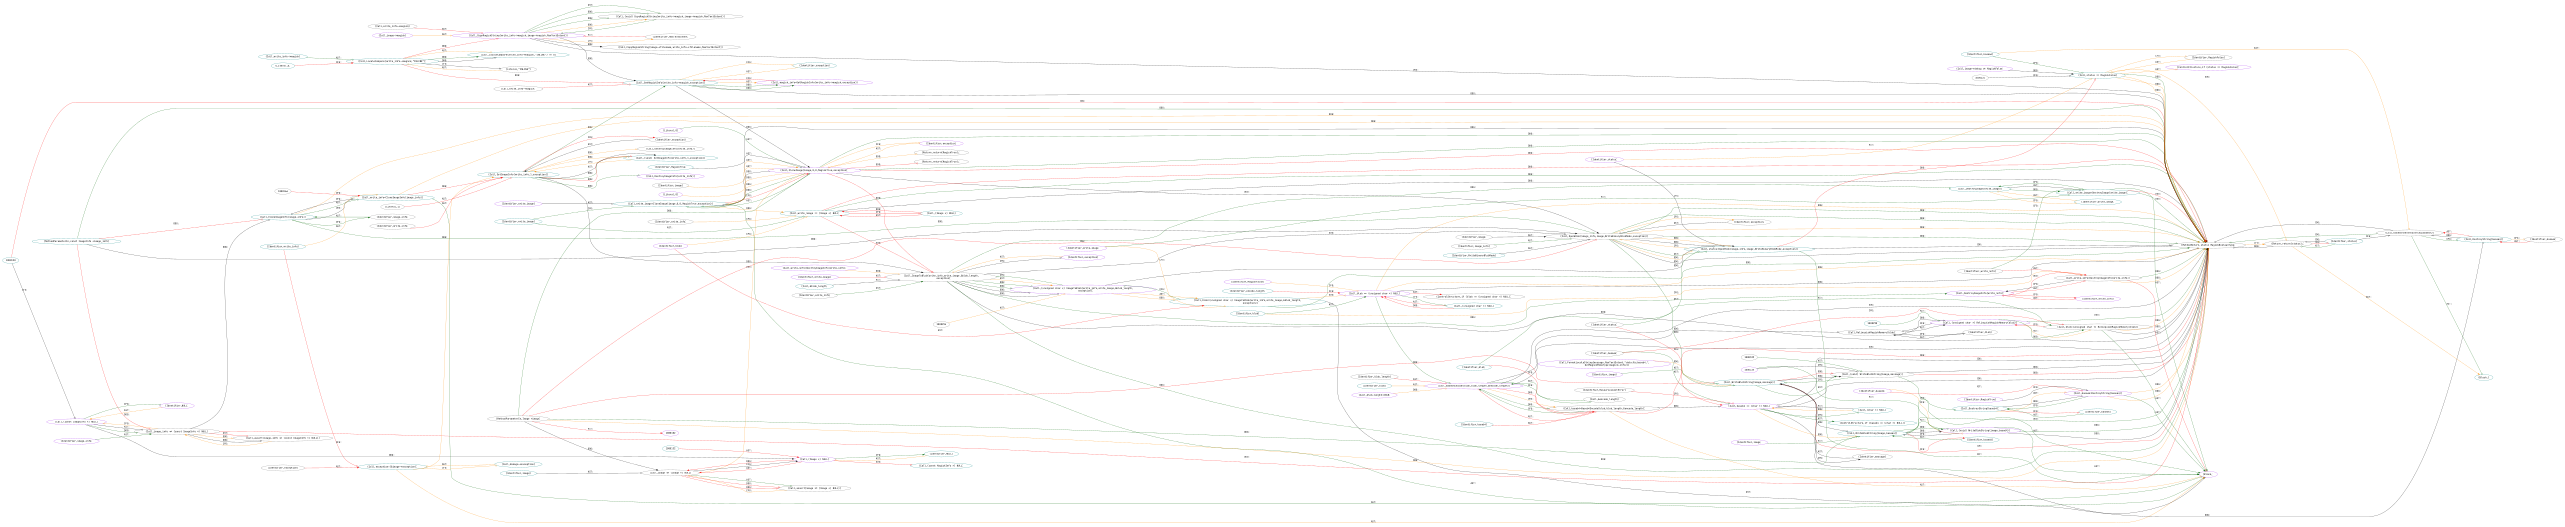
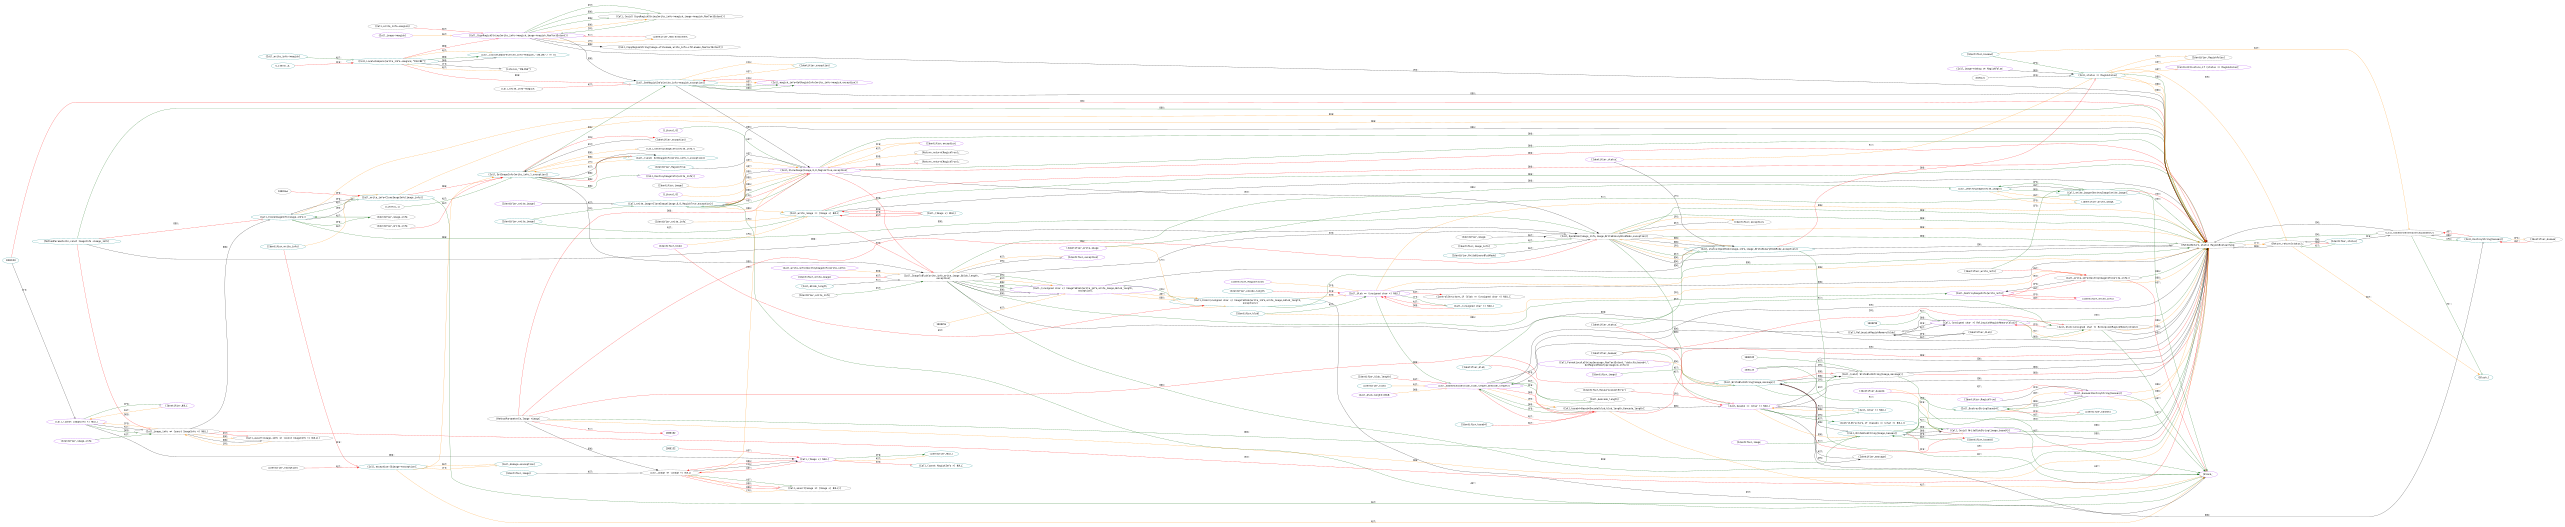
(458, 197) -> (458, 197)
(599, 217) -> (599, 217)
